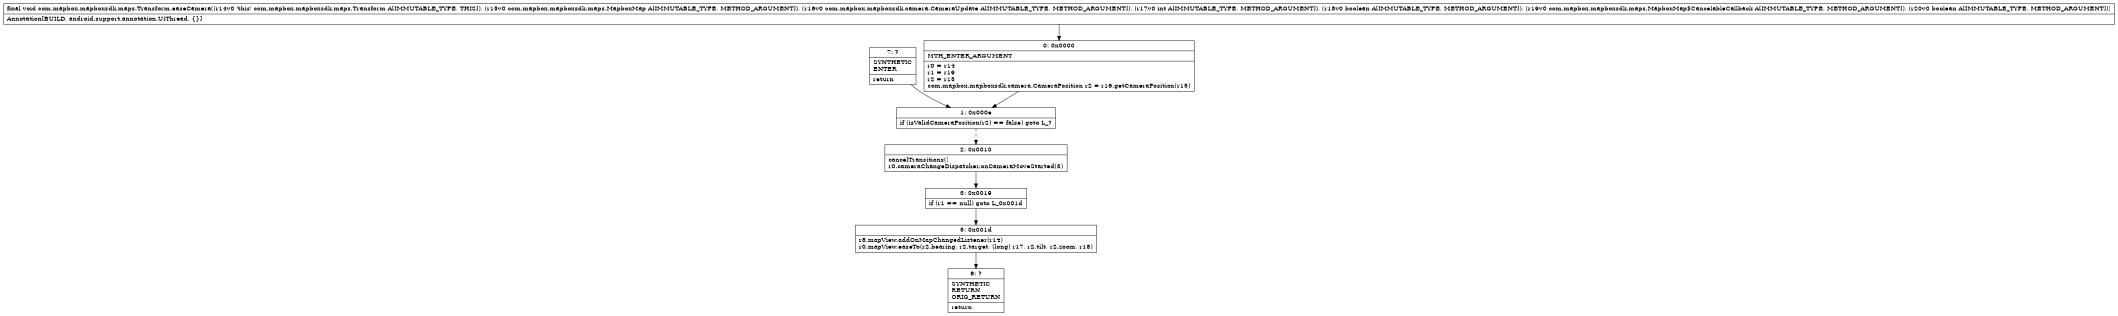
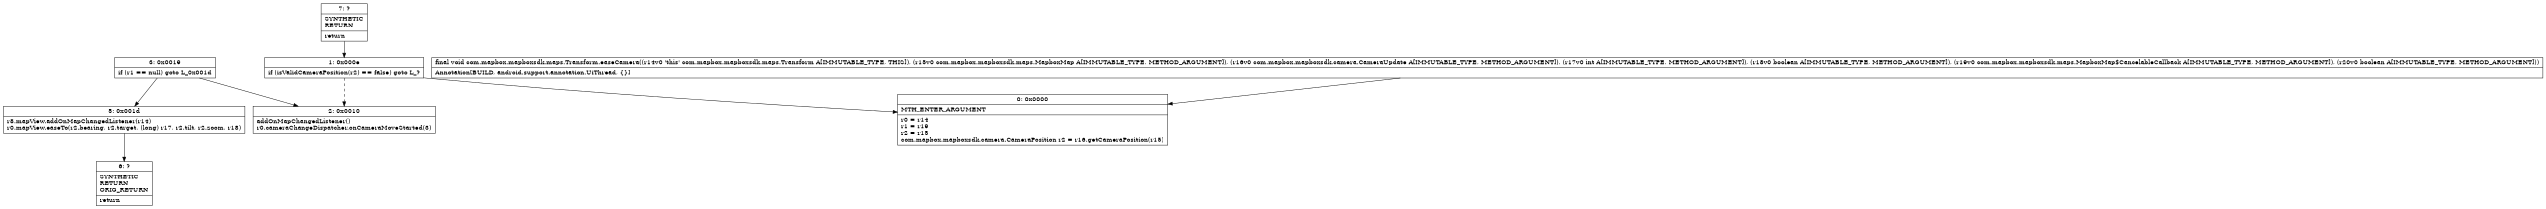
(885, 69) -> (339, 26)
(1007, 98) -> (658, 97)
(919, 160) -> (304, 121)
(976, 178) -> (247, 91)
